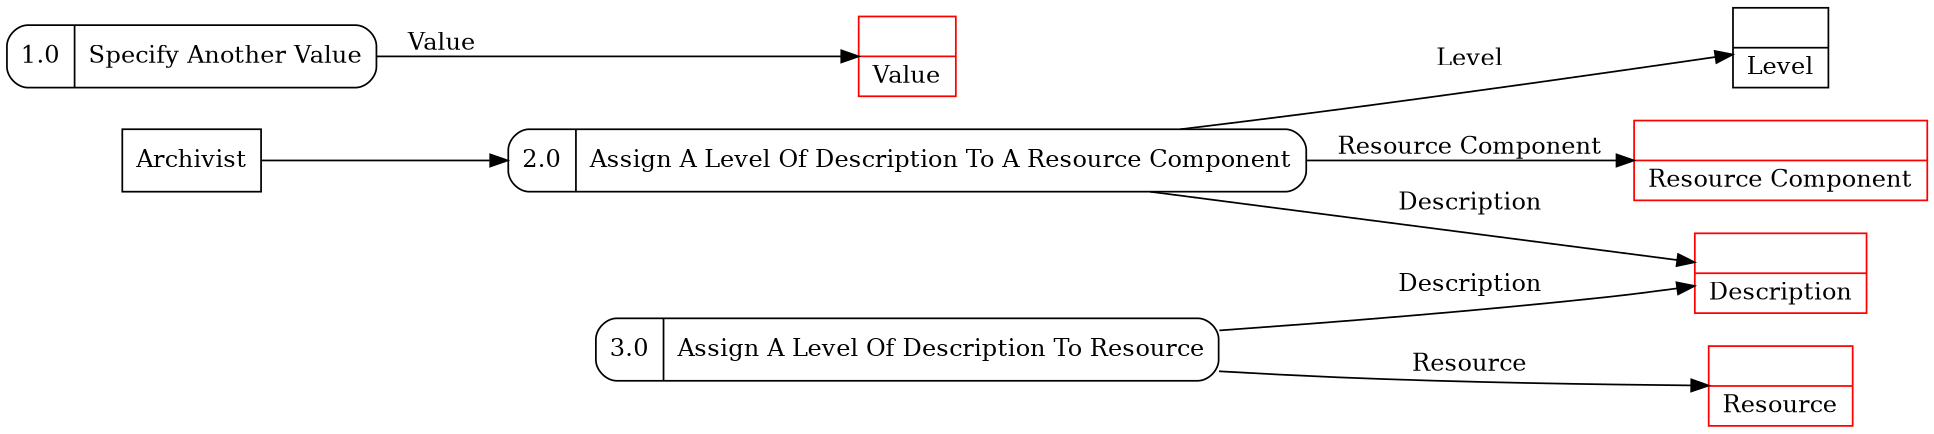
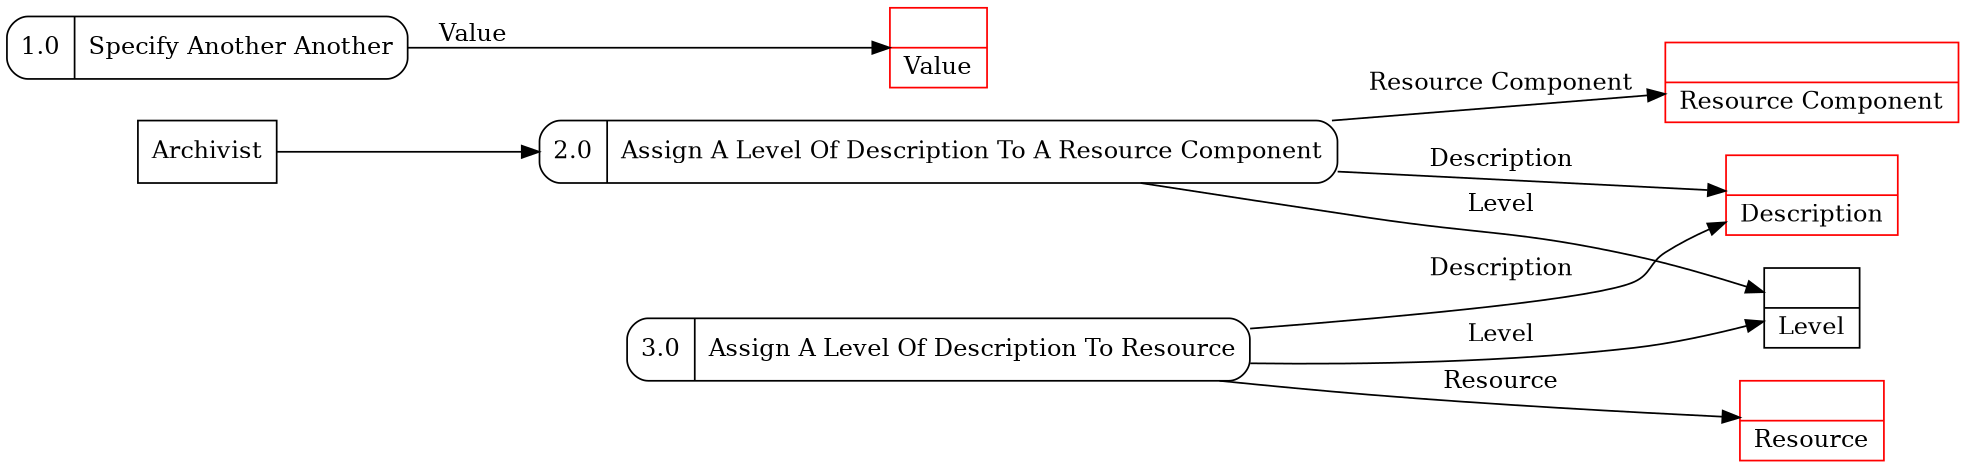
(226, 56) -> (241, 47)
none -> (1500, 359)
